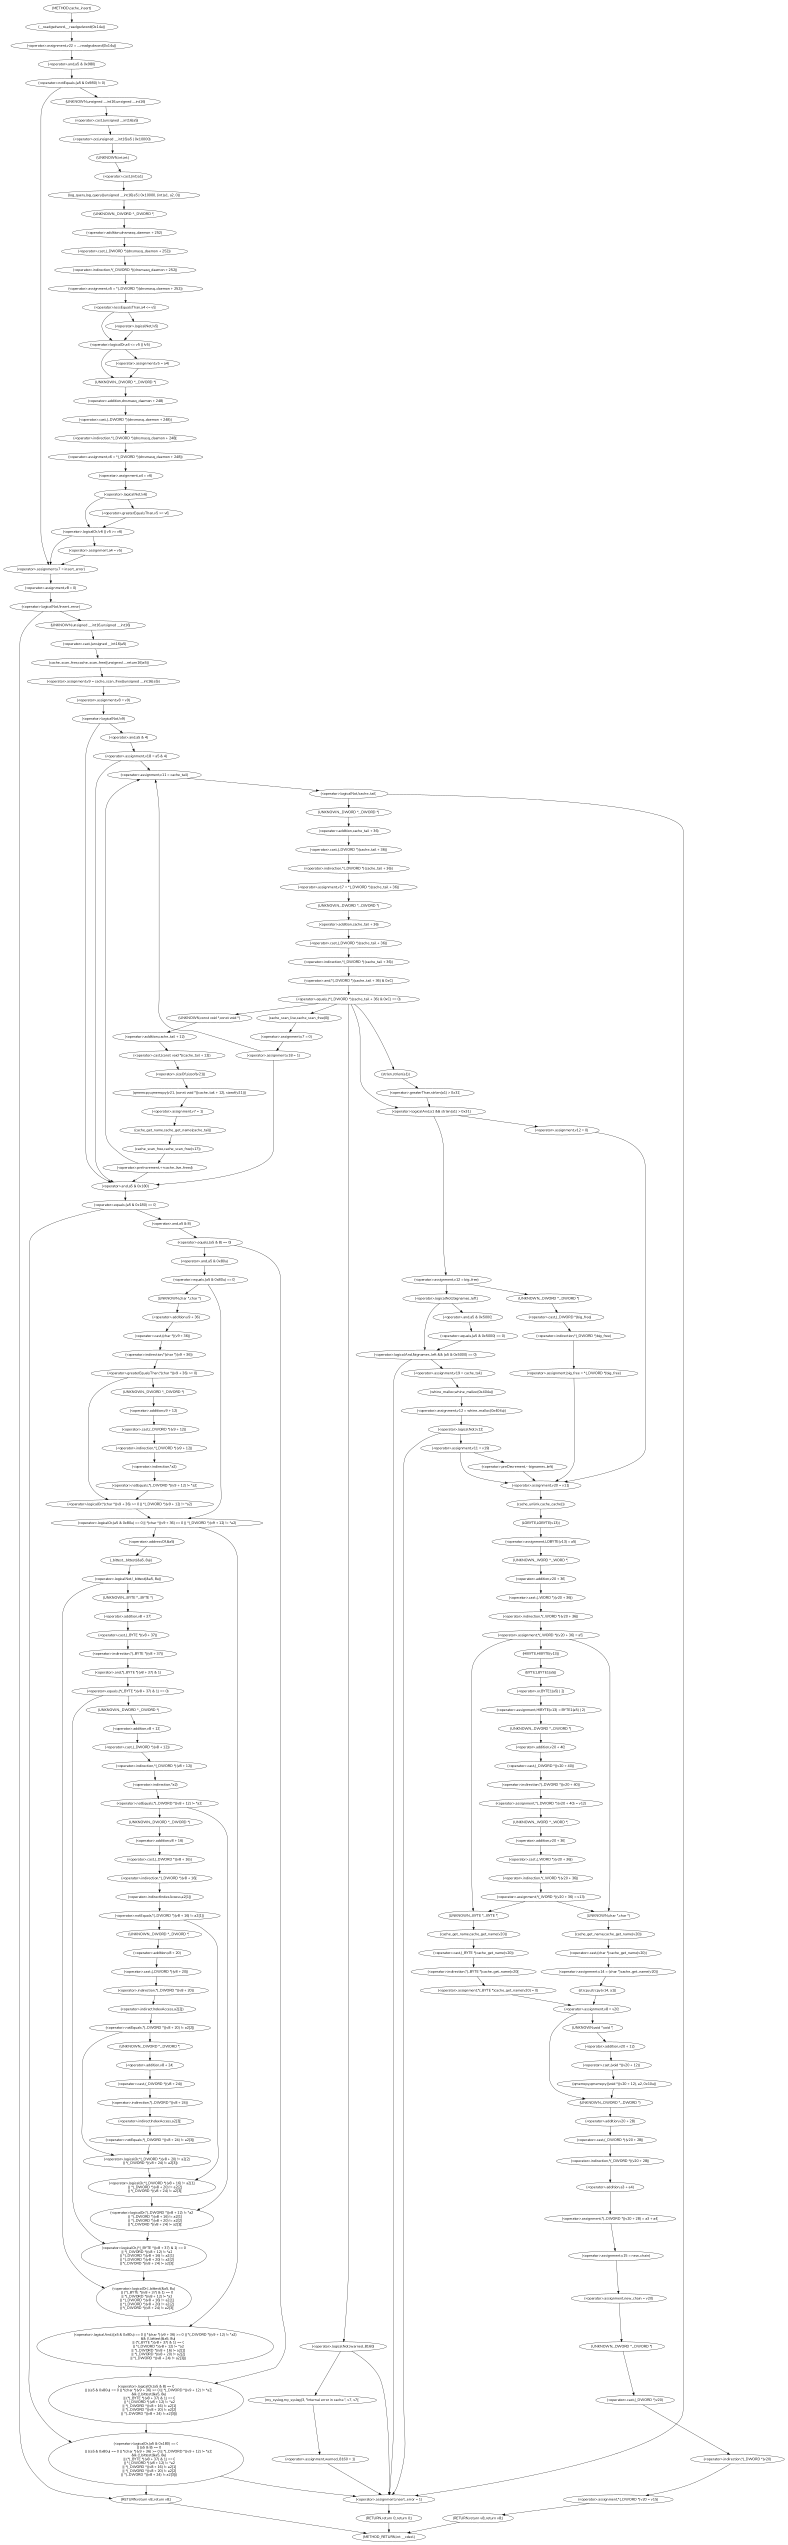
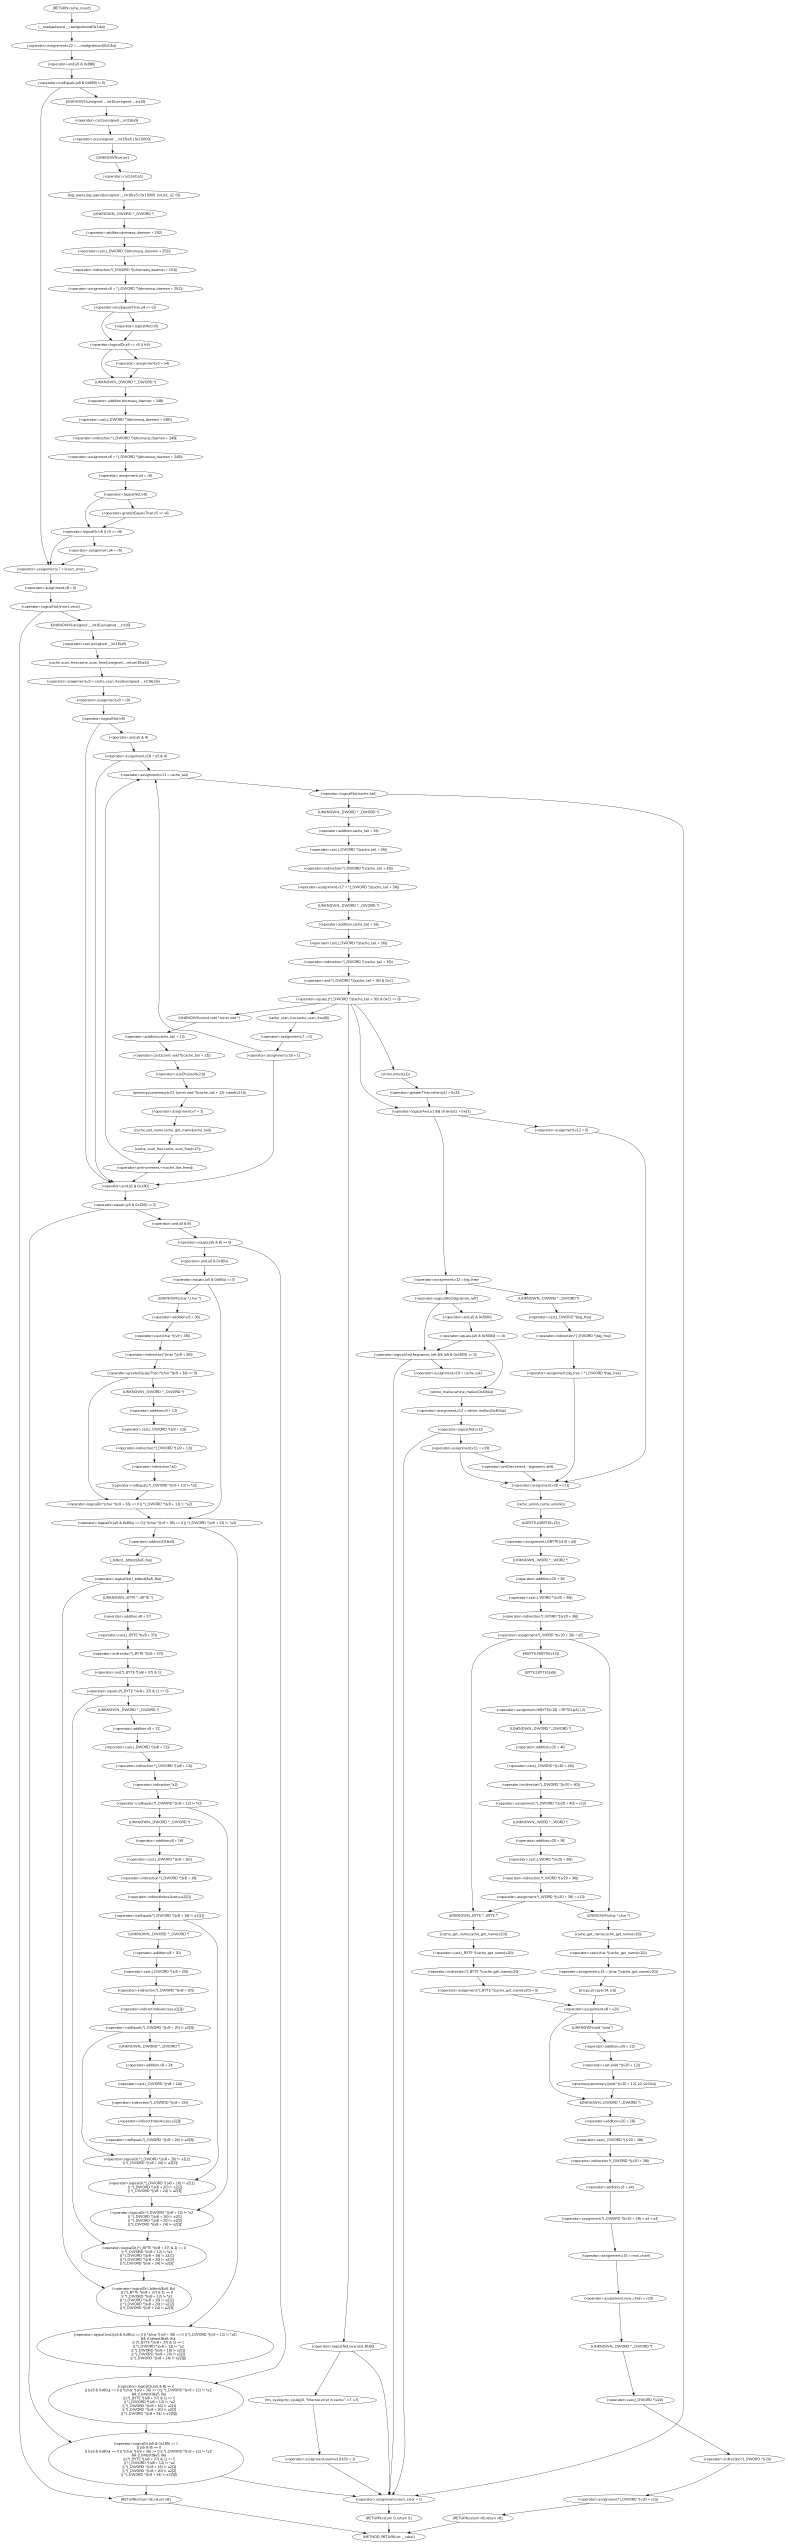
(72, 8) -> (72, 8)
(454, 1382) -> (502, 1364)
(541, 1504) -> (541, 1504)
(541, 1691) -> none
